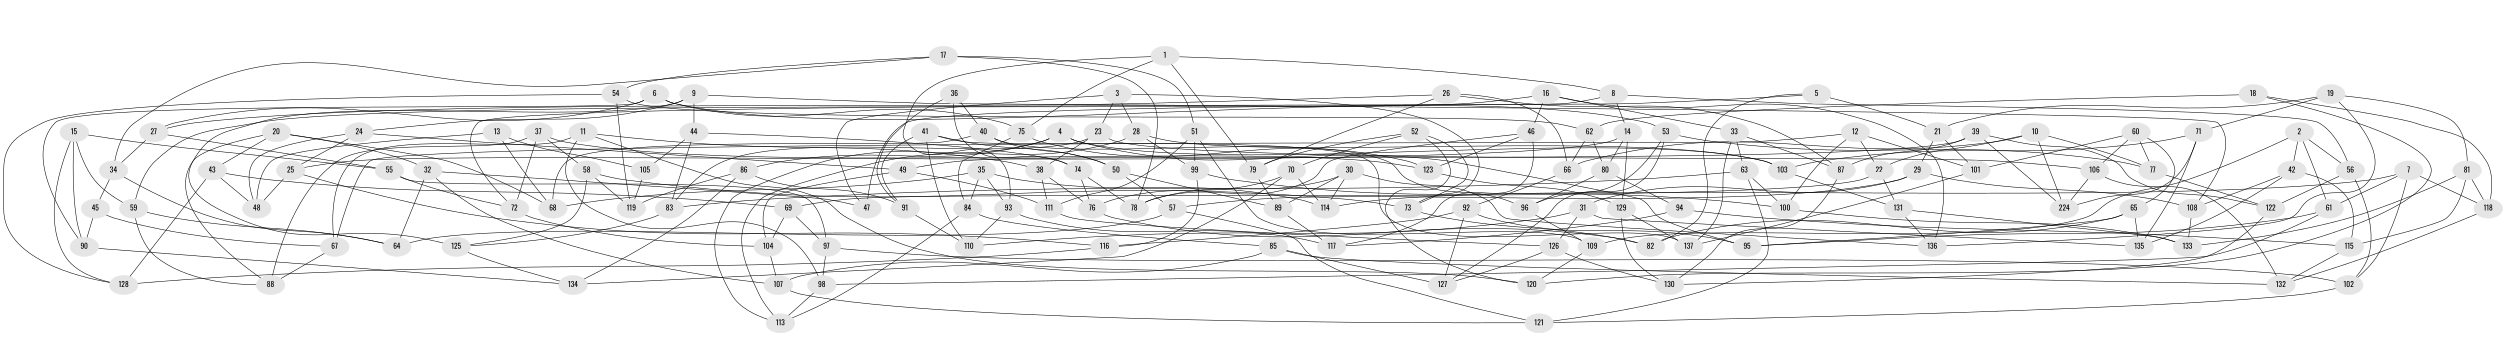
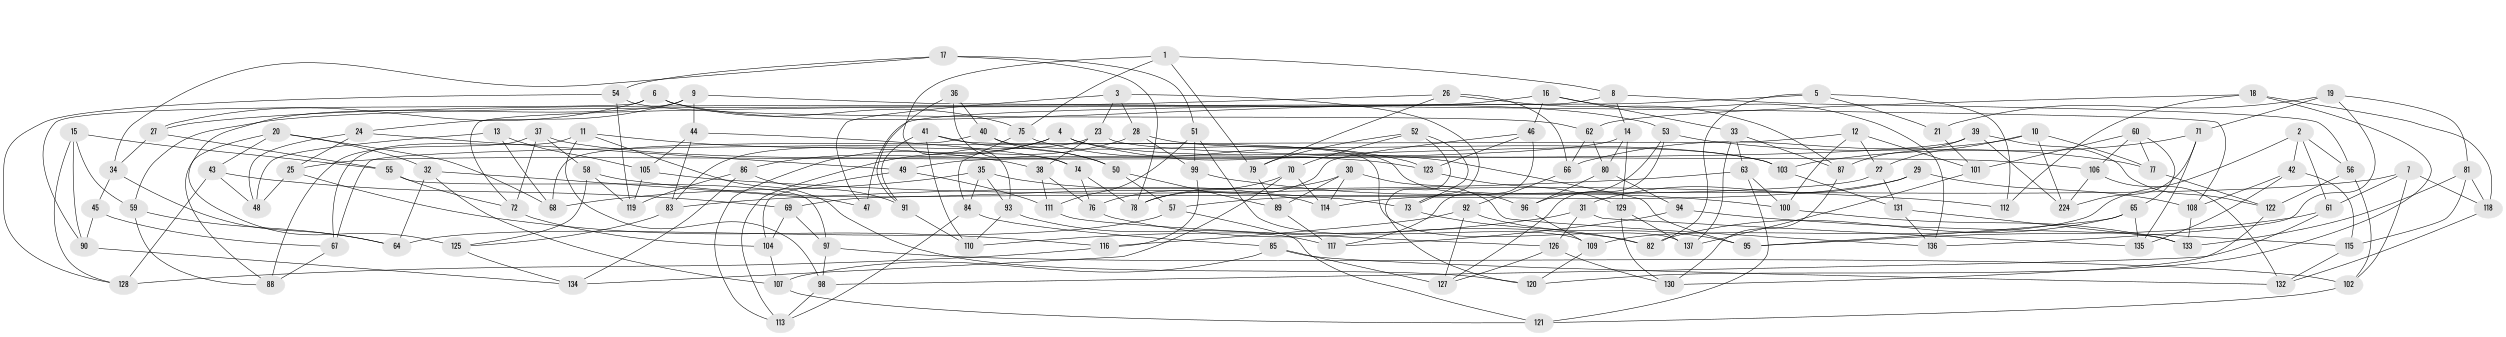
(1927, 151) -> none
none -> (2005, 209)
